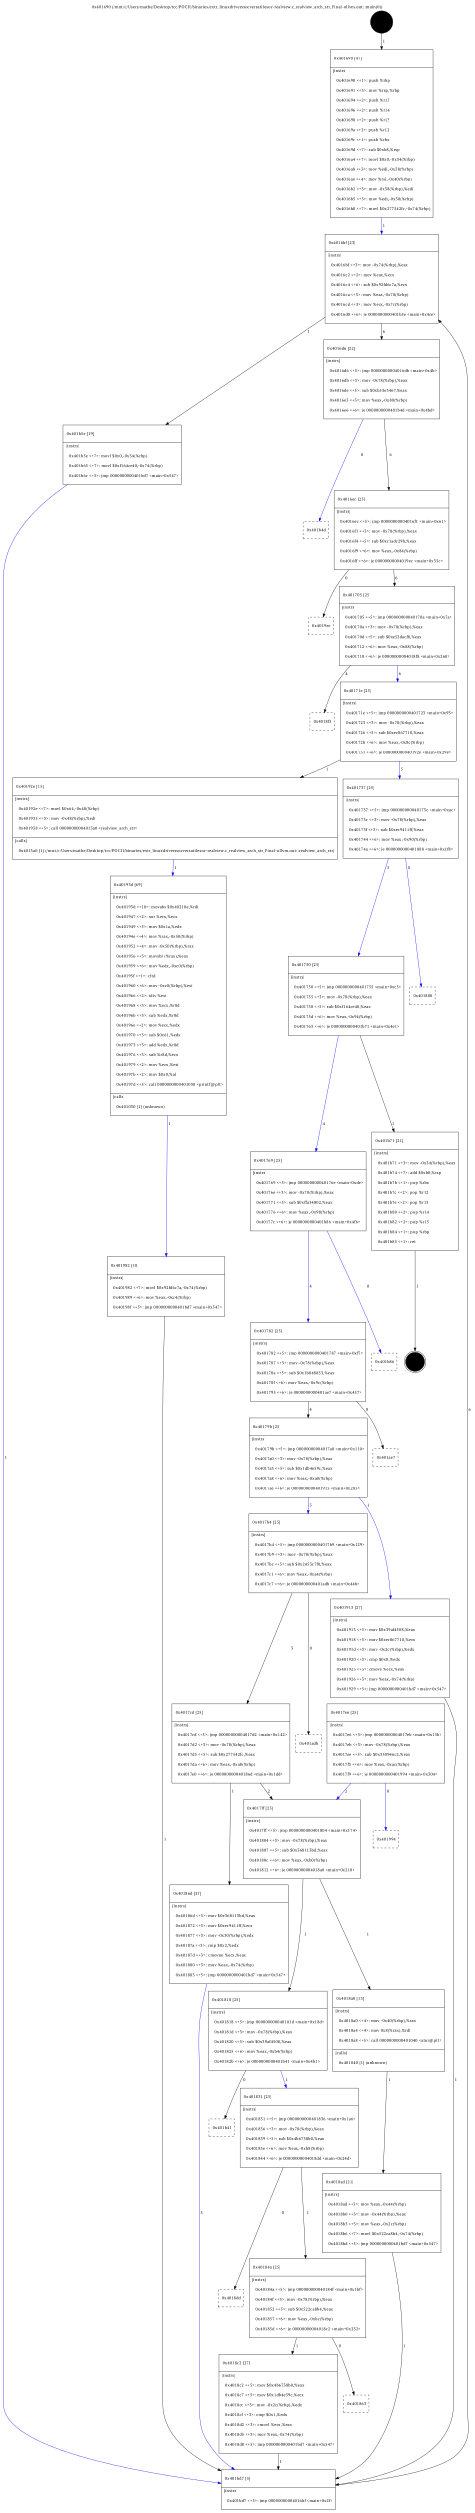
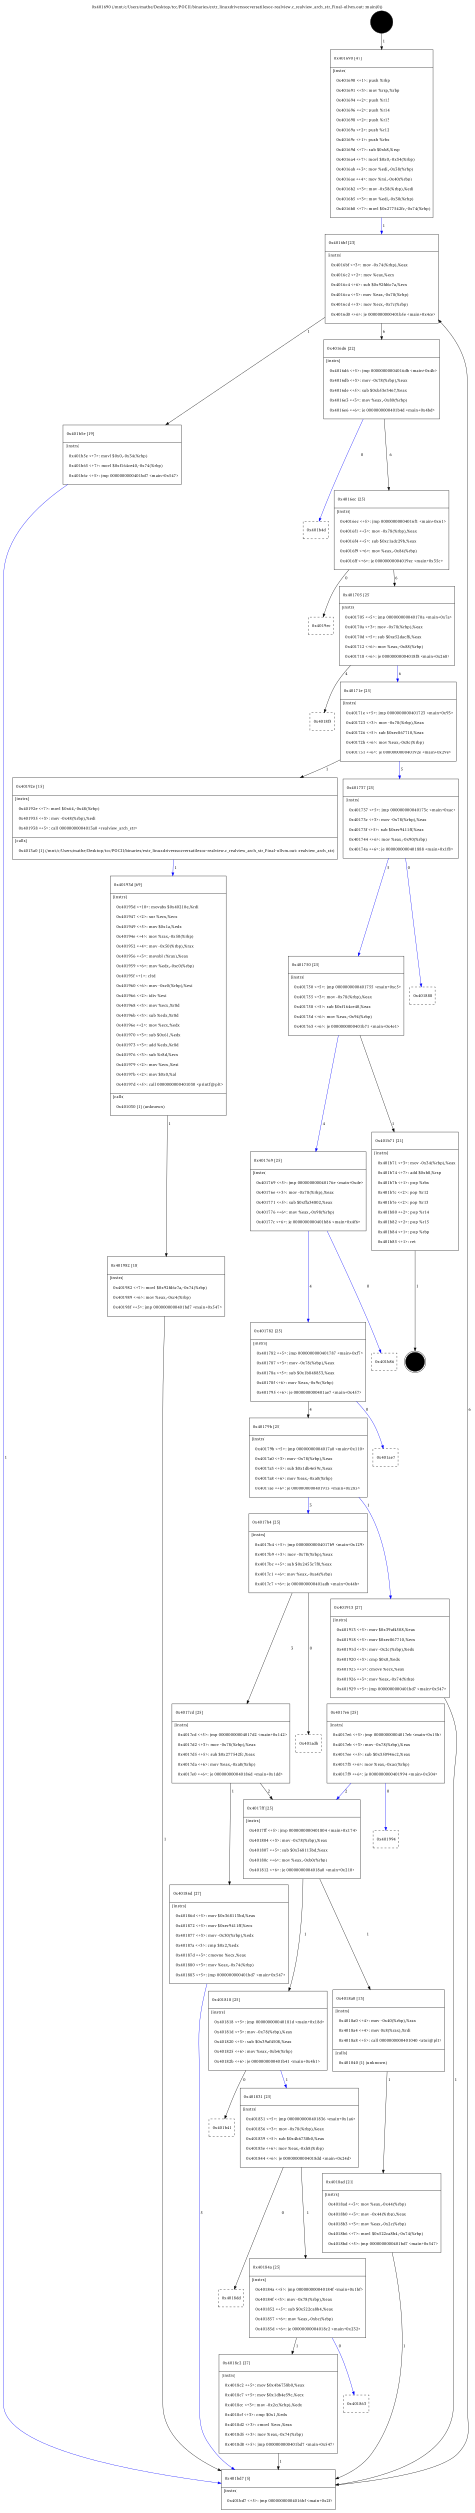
(167, 1184) -> (167, 1184)
(372, 1422) -> (372, 1422)
(344, 2364) -> (344, 2364)
